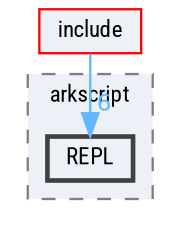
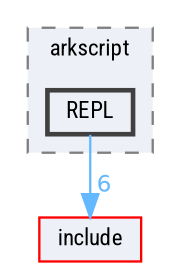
(90, 89) -> (90, 167)
